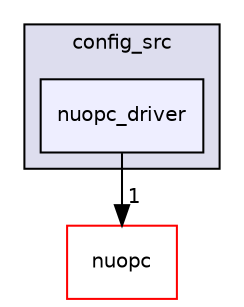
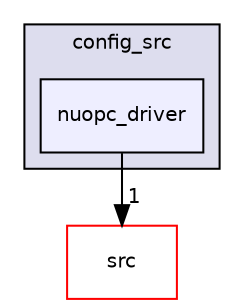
(122, 262) -> (122, 262)
